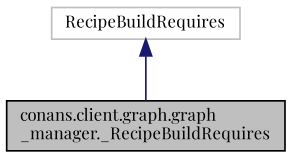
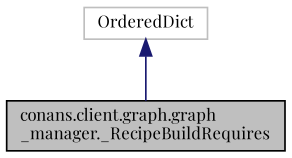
(146, 23) -> (146, 23)
